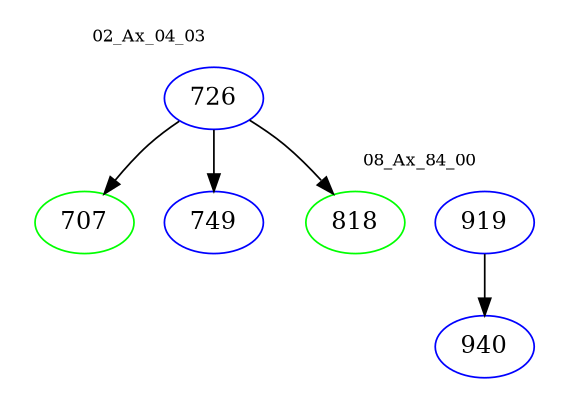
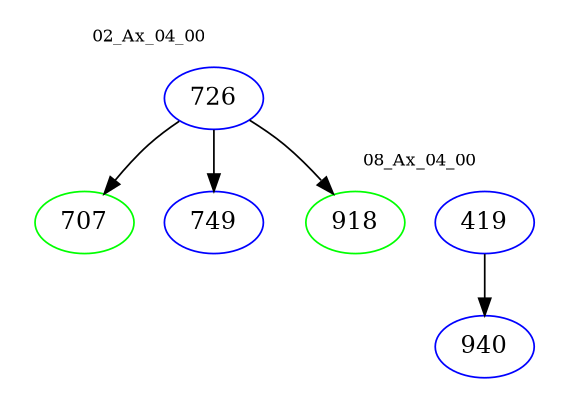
(149, 37) -> (149, 37)
(420, 161) -> (420, 161)
(355, 223) -> (355, 223)
(485, 223) -> (485, 223)
